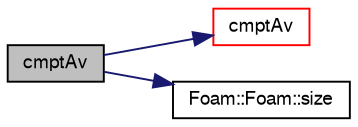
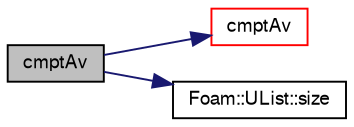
(261, 100) -> (260, 100)
